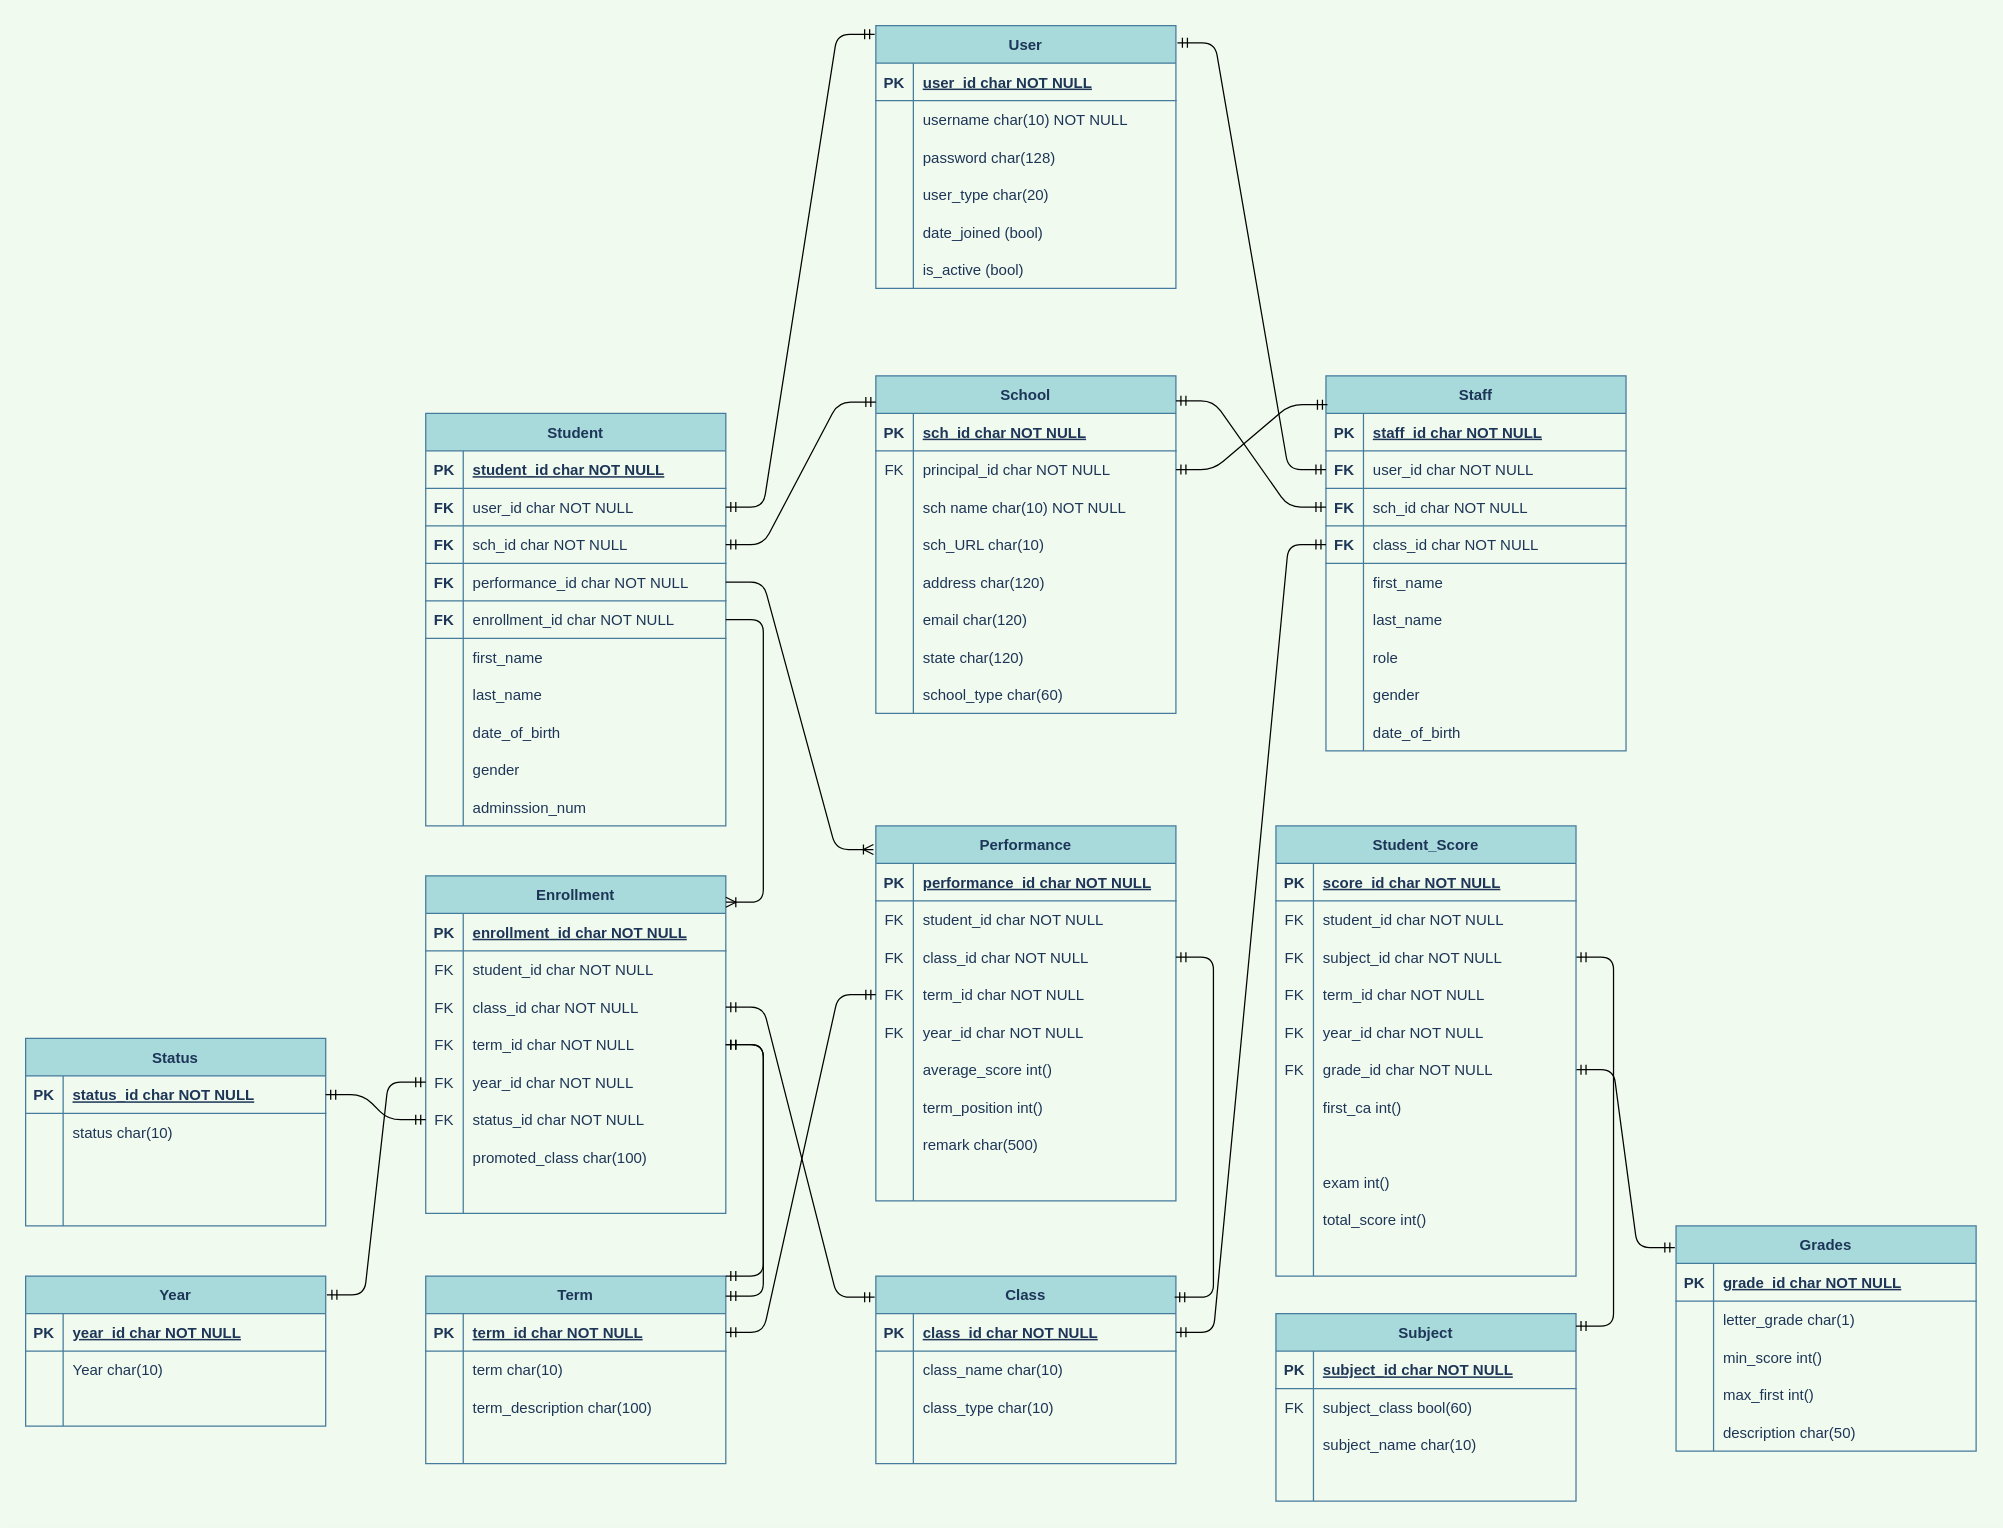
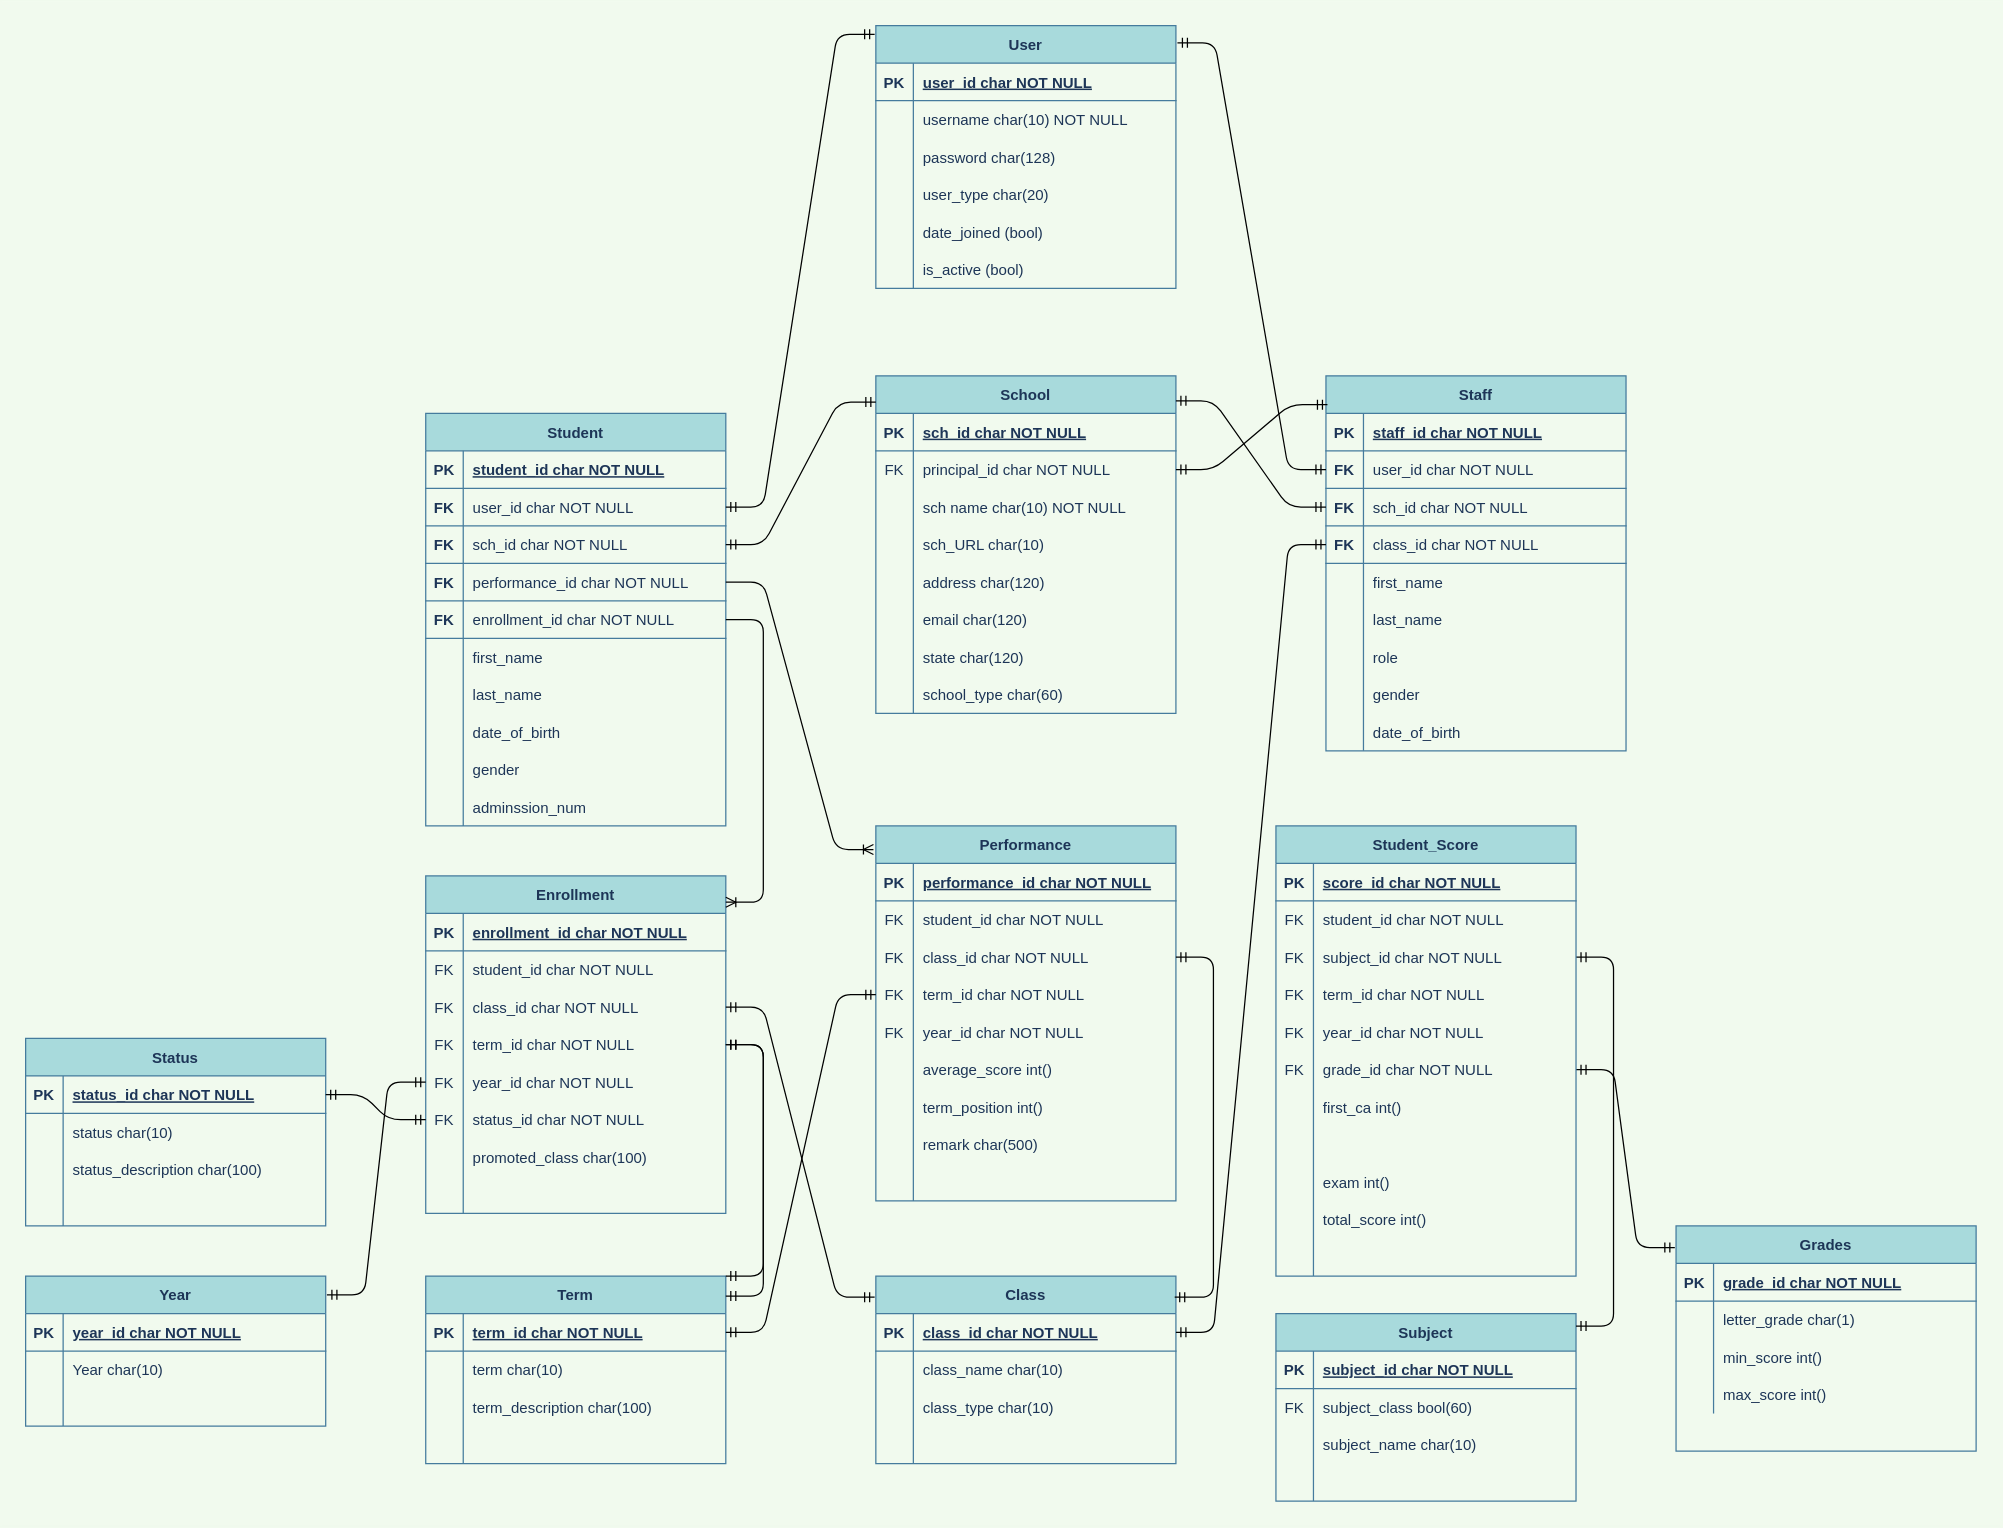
none -> (194, 1169)
(1780, 1395) -> (1782, 1395)
(1844, 1432) -> none
